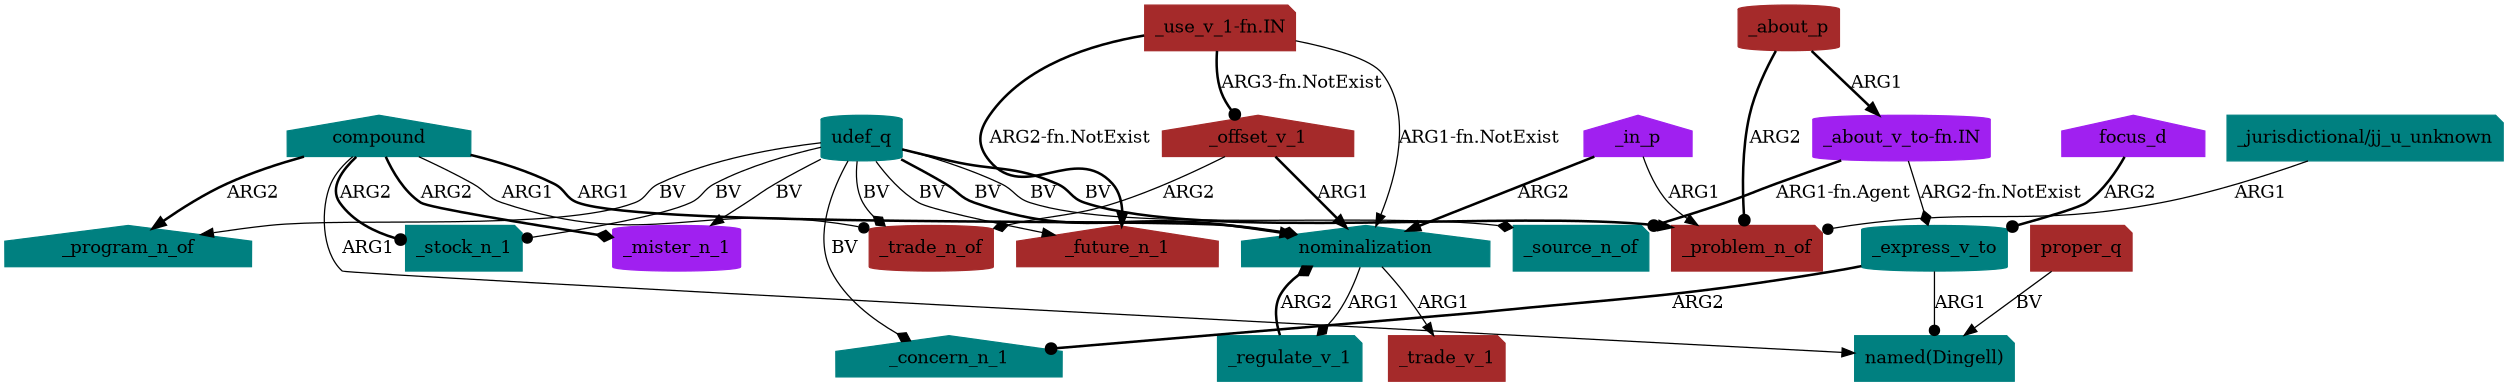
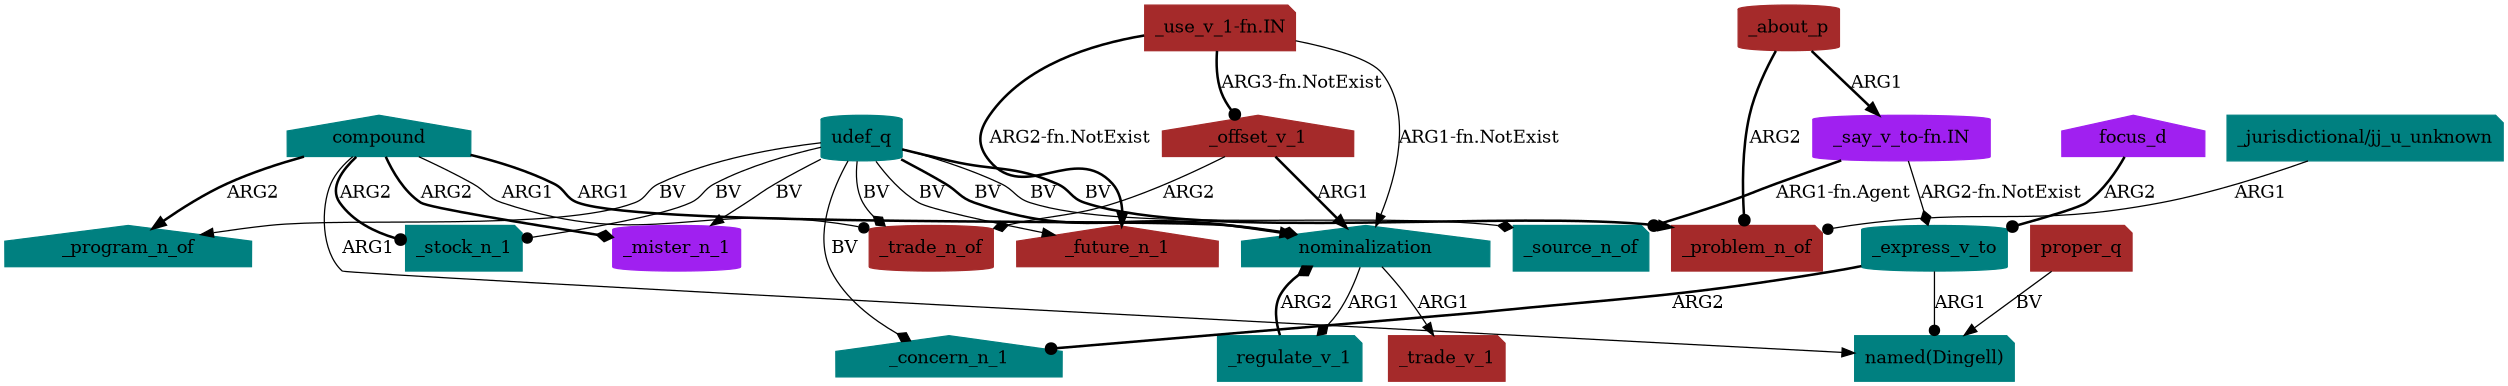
(1638, 138) -> none
(1902, 138) -> (1902, 138)
